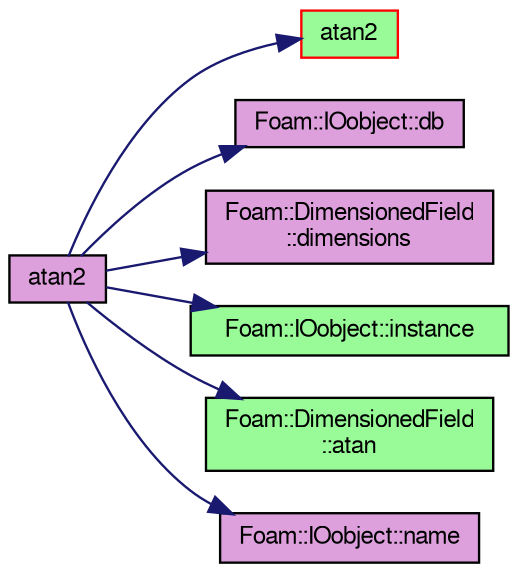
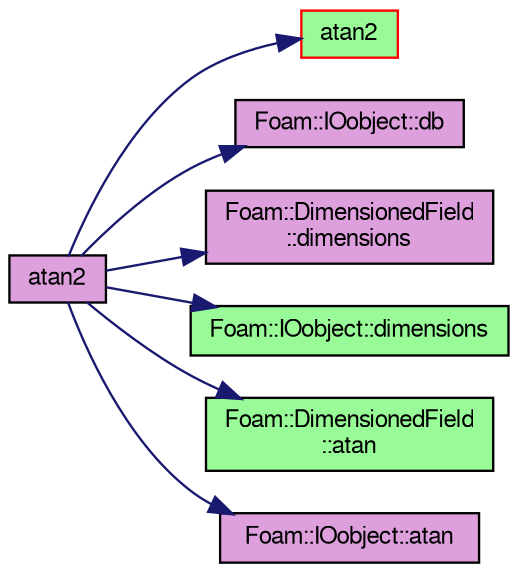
(350, 331) -> (350, 331)
(350, 538) -> (350, 538)
